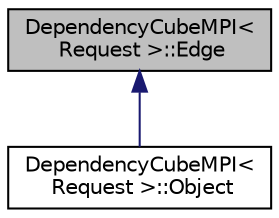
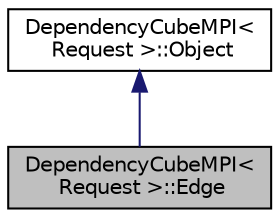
(140, 119) -> (140, 119)
